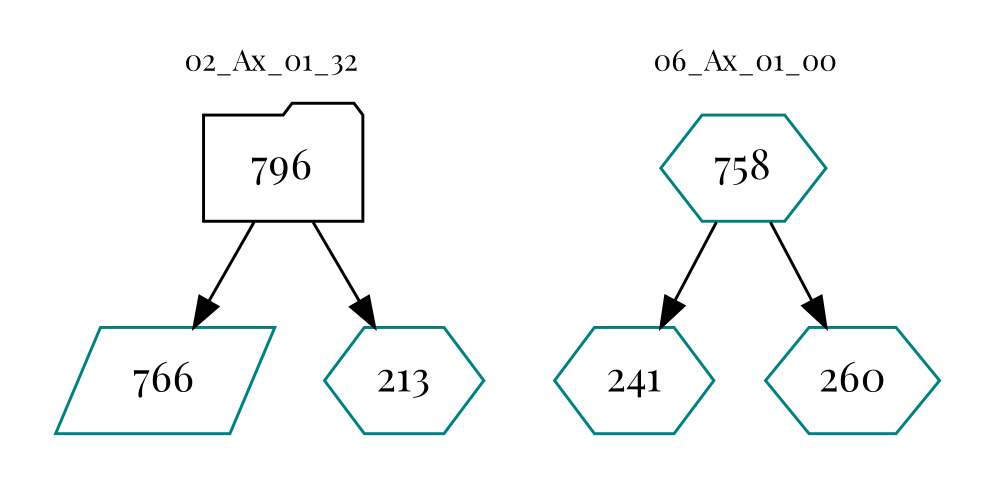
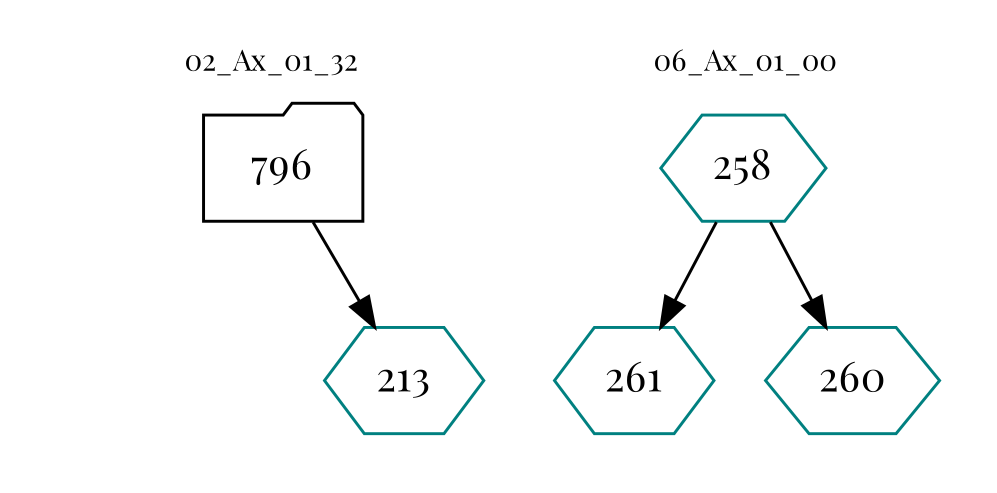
(743, 168) -> (743, 168)
(165, 381) -> none
(634, 381) -> (634, 381)
